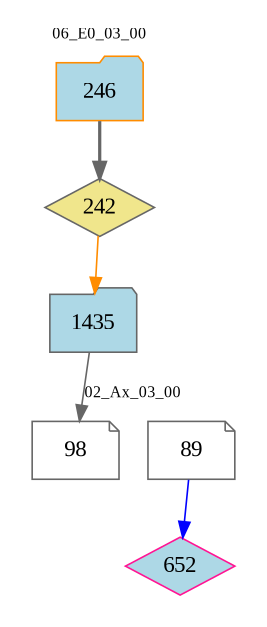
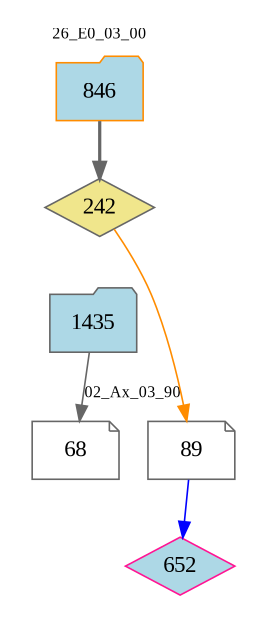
(100, 35) -> (100, 35)
(100, 92) -> (100, 92)
(97, 257) -> (157, 309)
(133, 393) -> (133, 393)
(76, 450) -> (76, 450)
